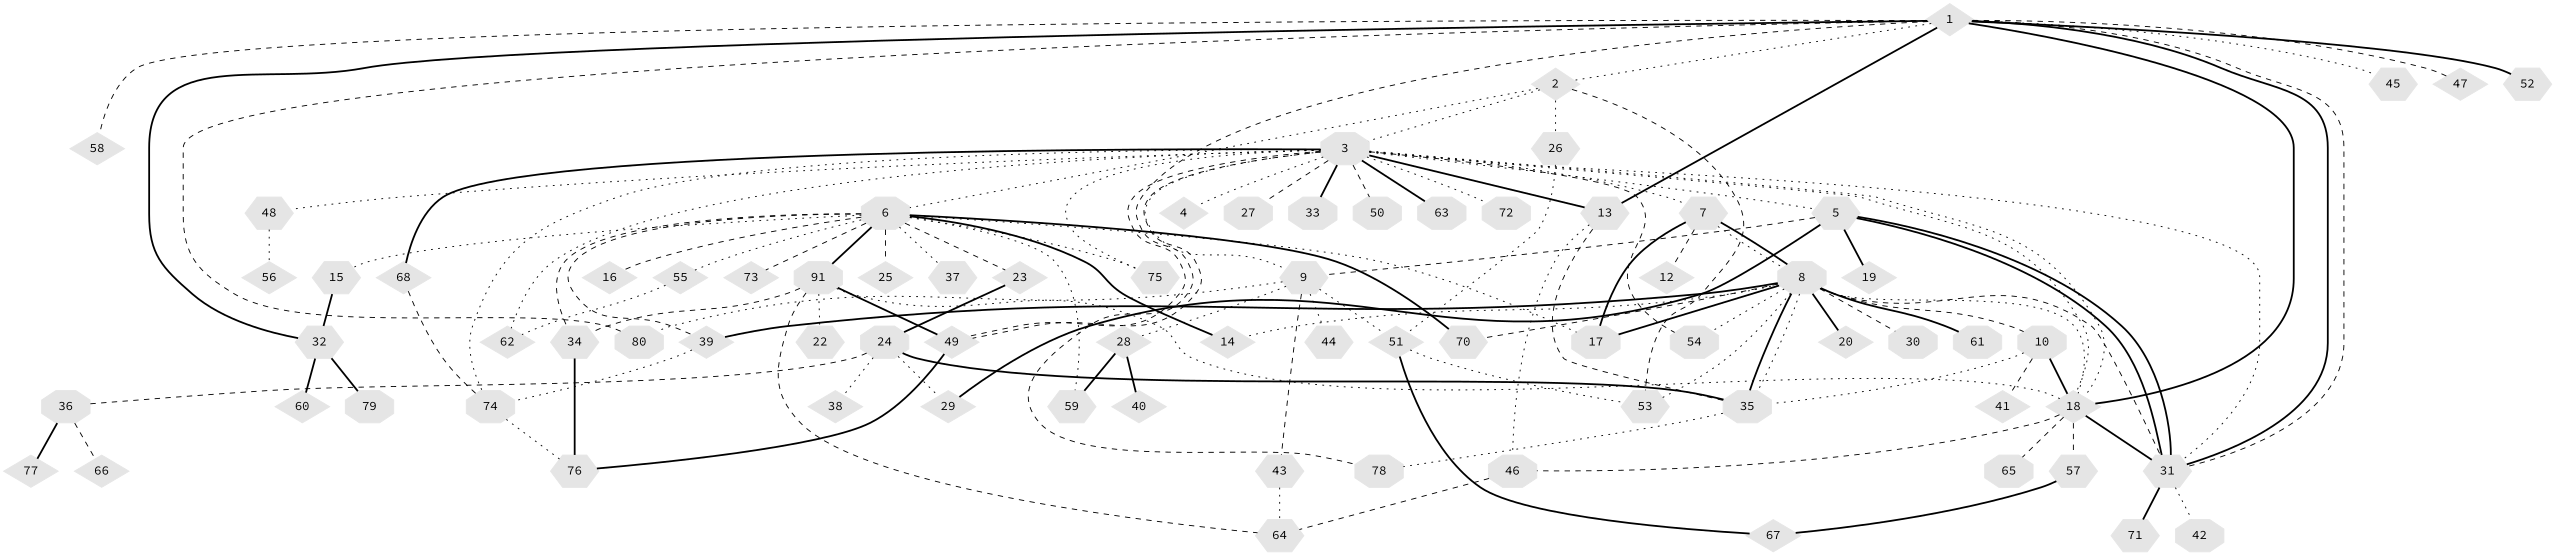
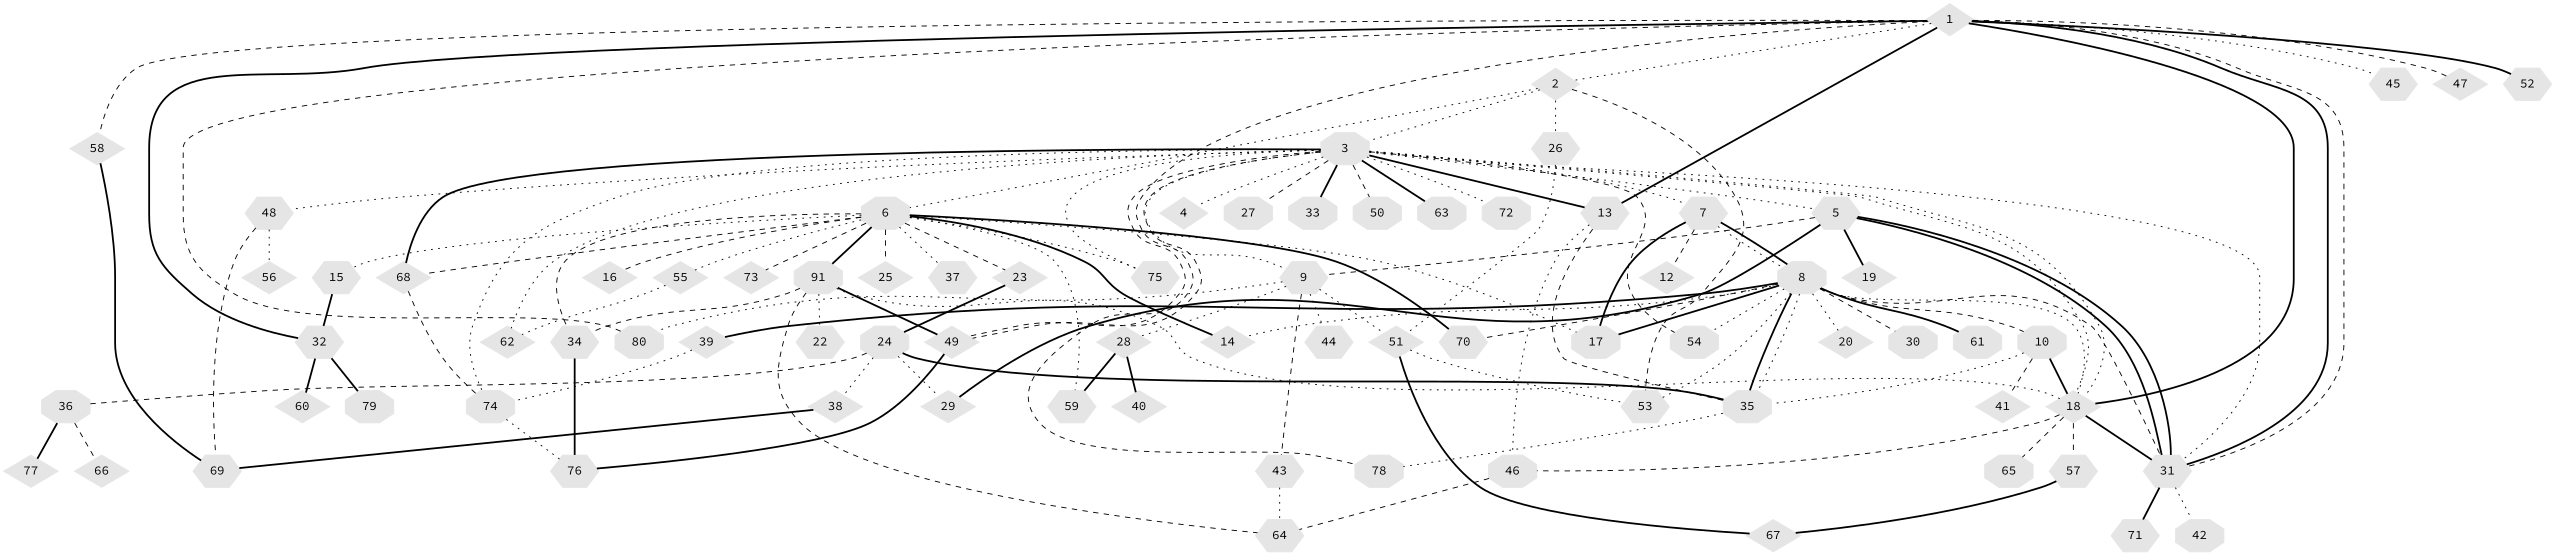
(582, 257) -> (642, 244)
(1825, 312) -> (1825, 312)
none -> (217, 471)
